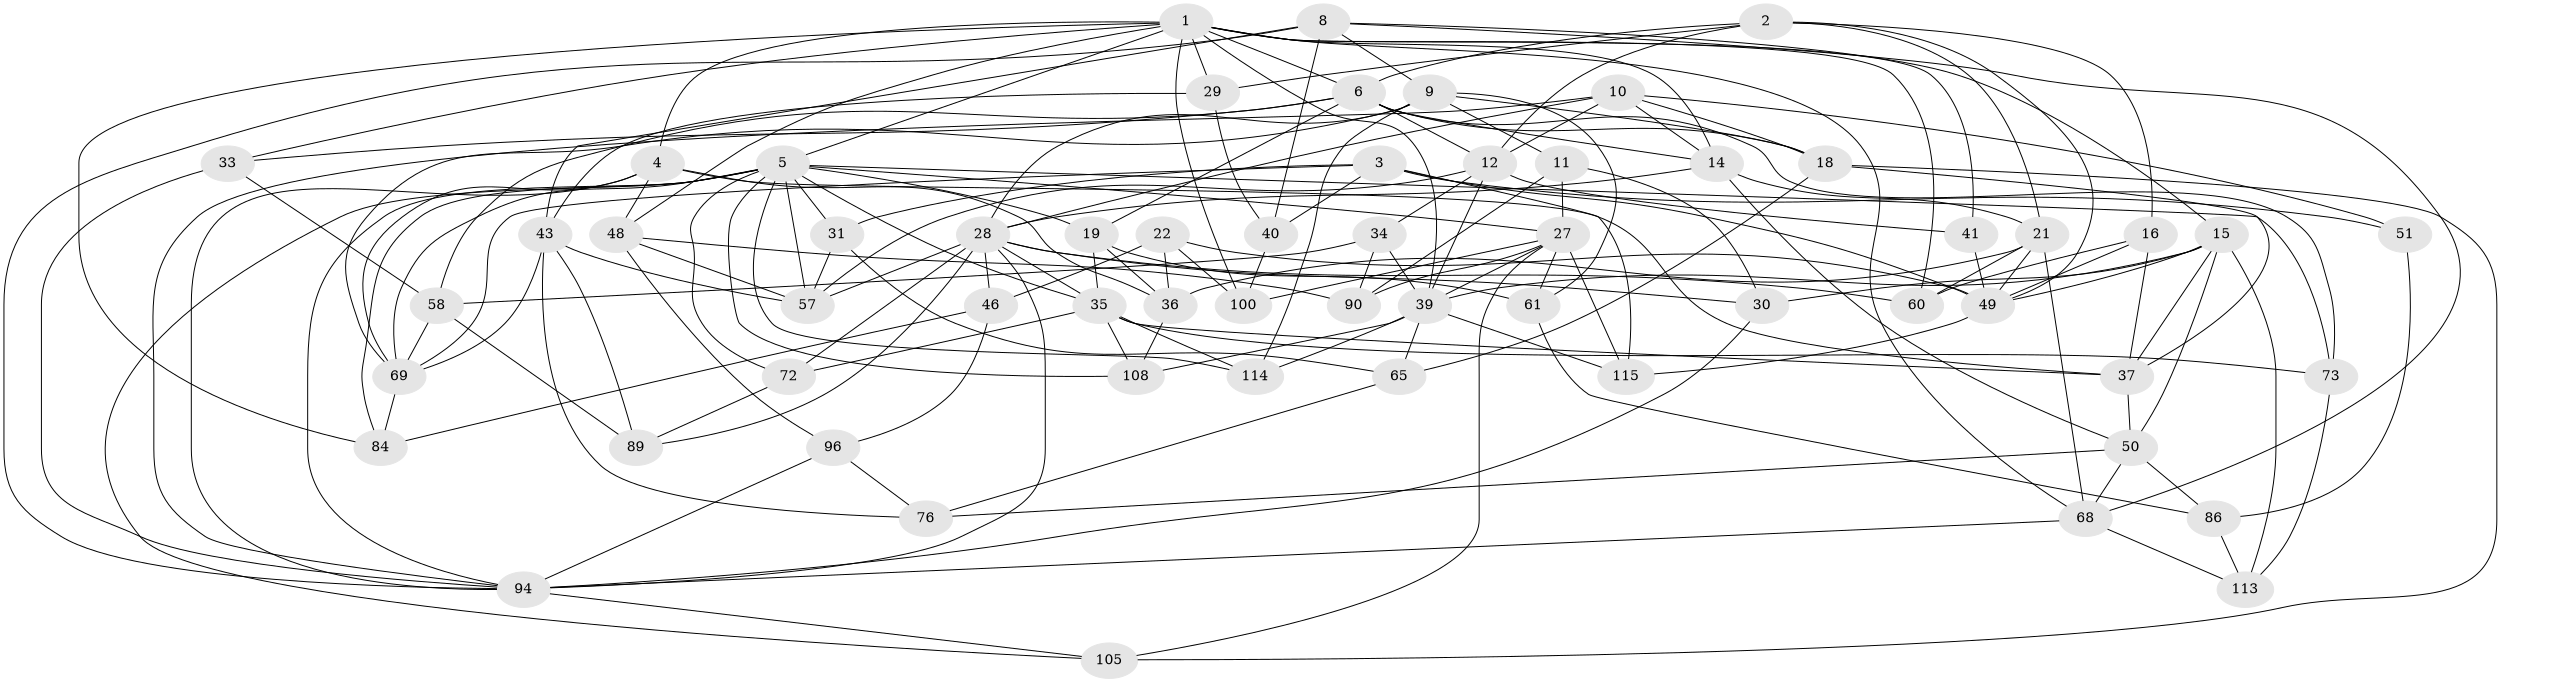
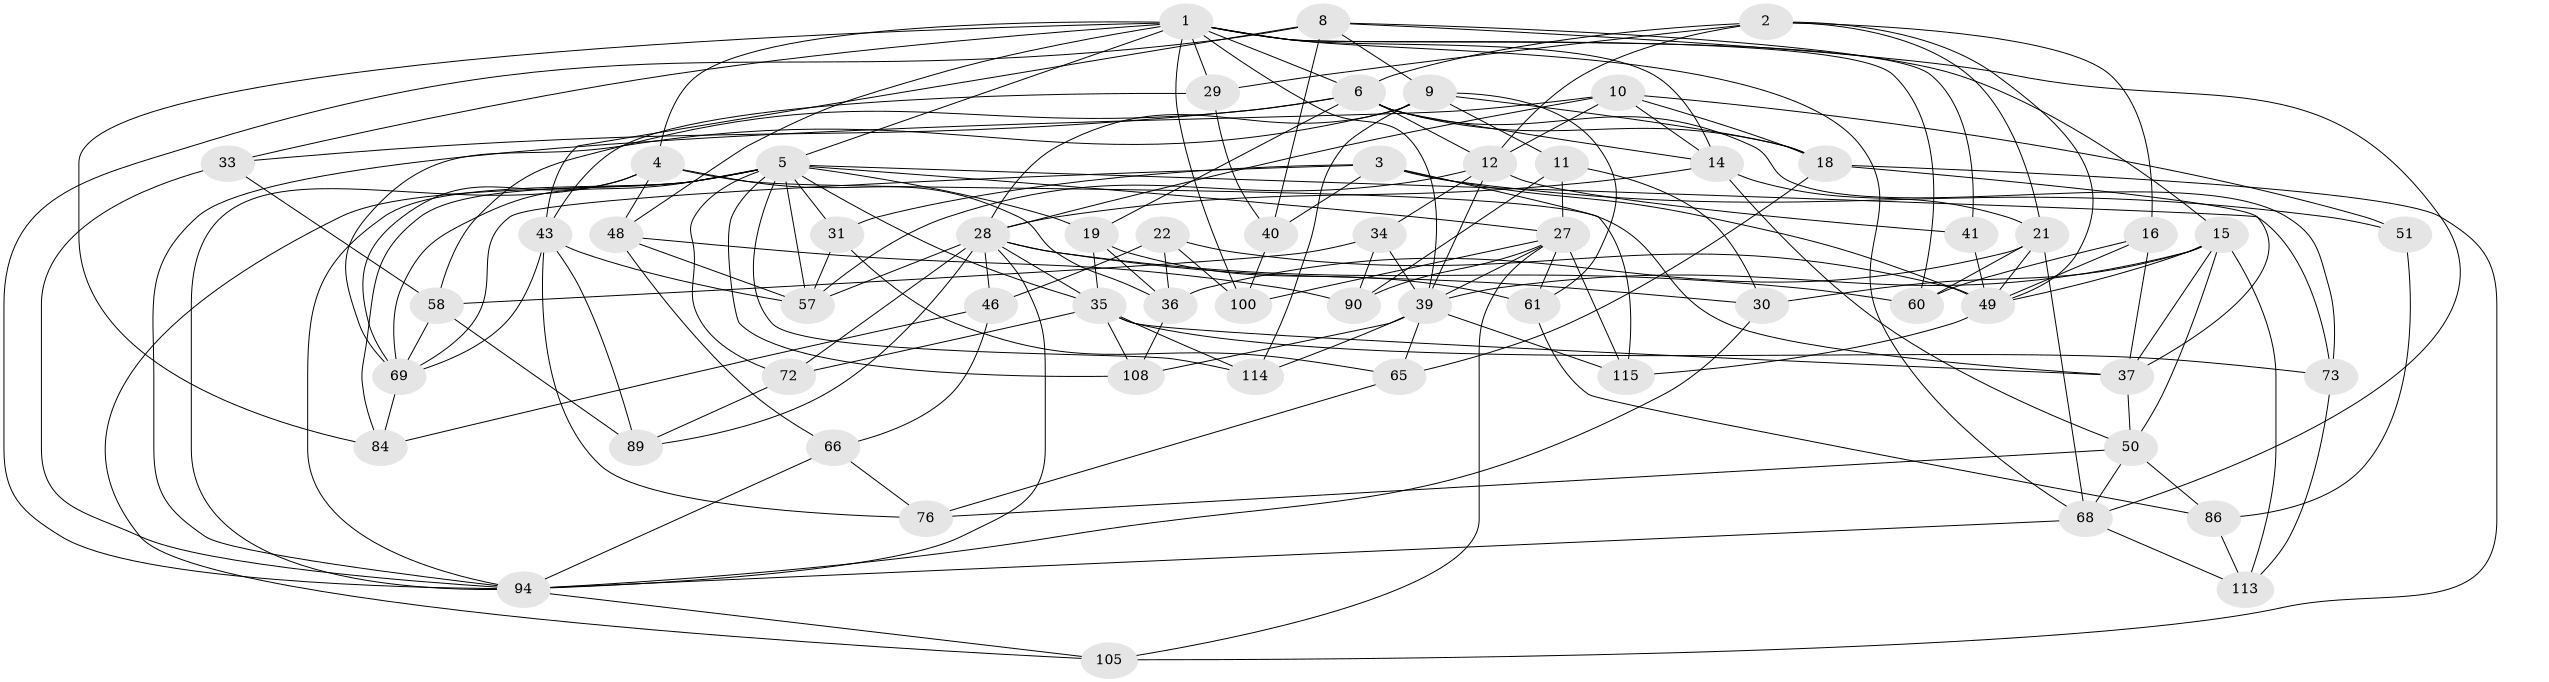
(833, 448) -> (833, 448)
